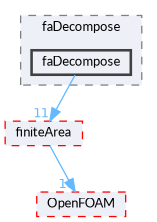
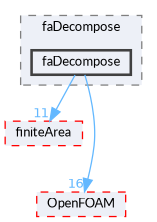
(59, 163) -> (95, 127)
